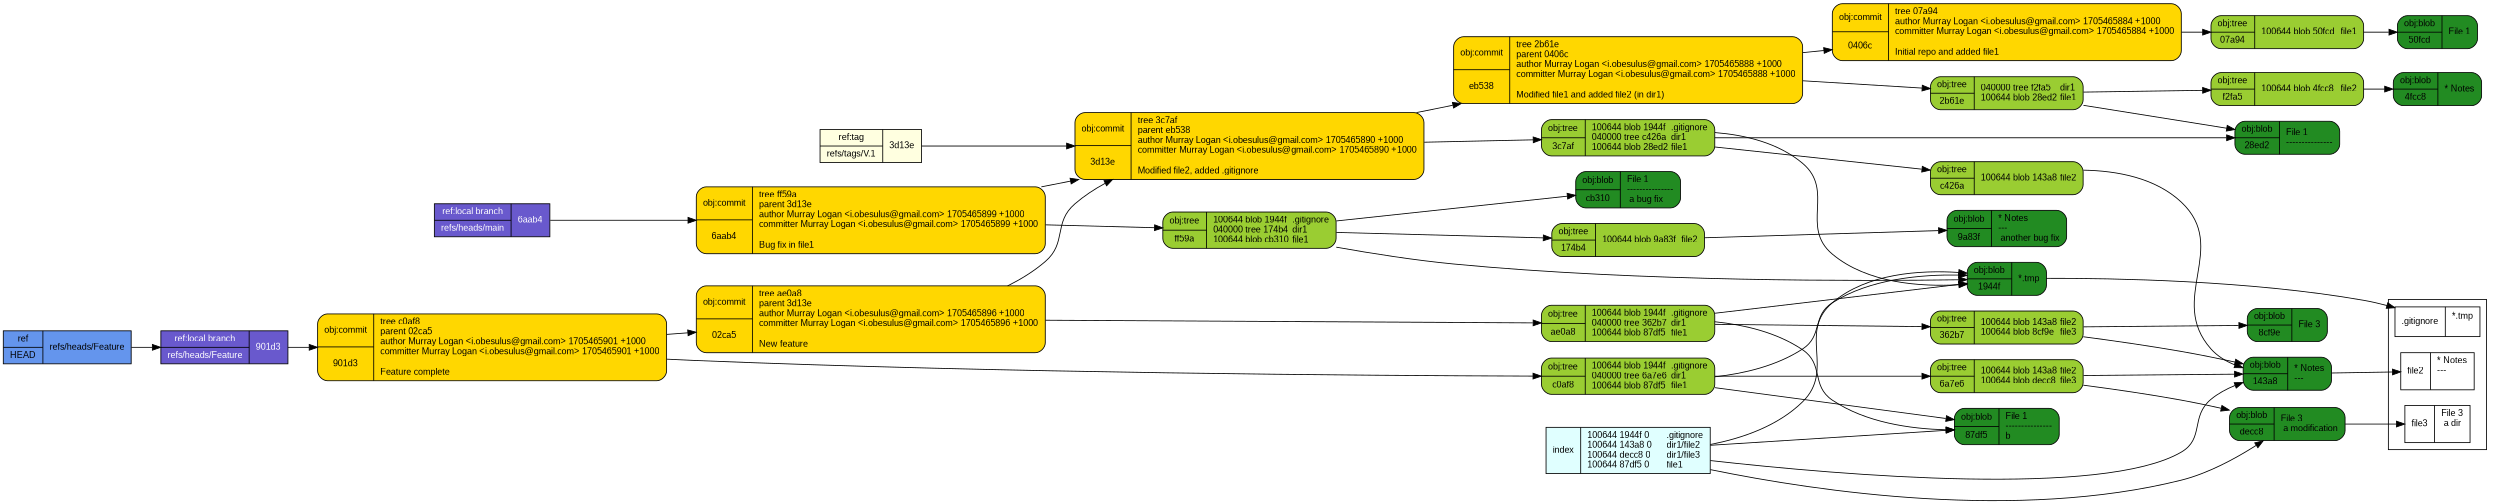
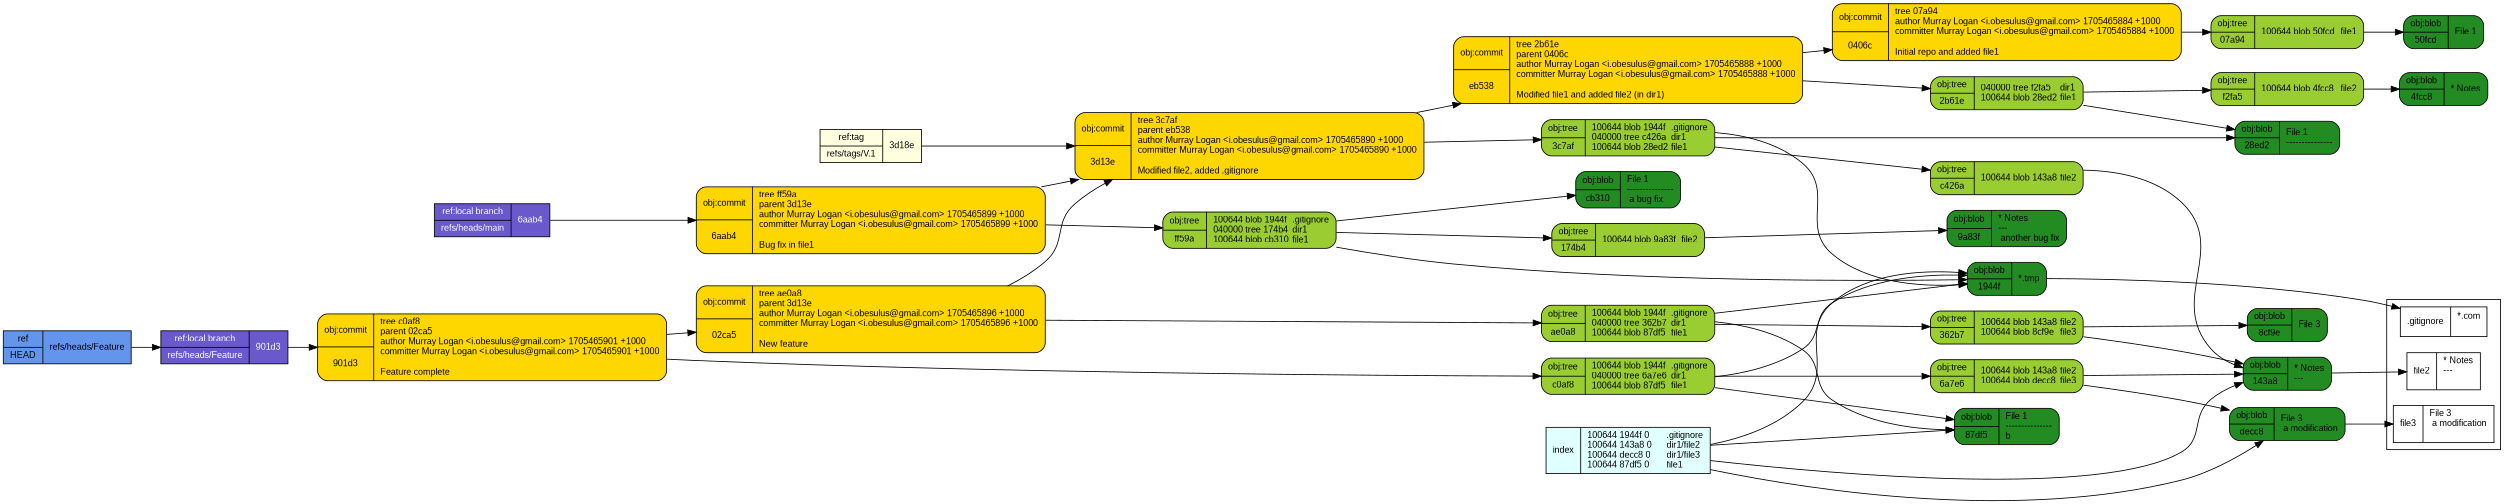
(902, 146) -> (902, 146)
(2463, 316) -> (2469, 316)
(2451, 423) -> (2458, 423)
